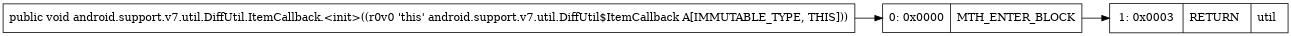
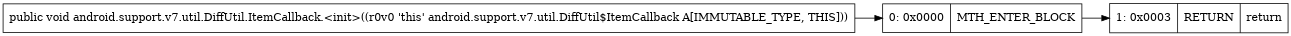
(1267, 18) -> (1264, 18)
